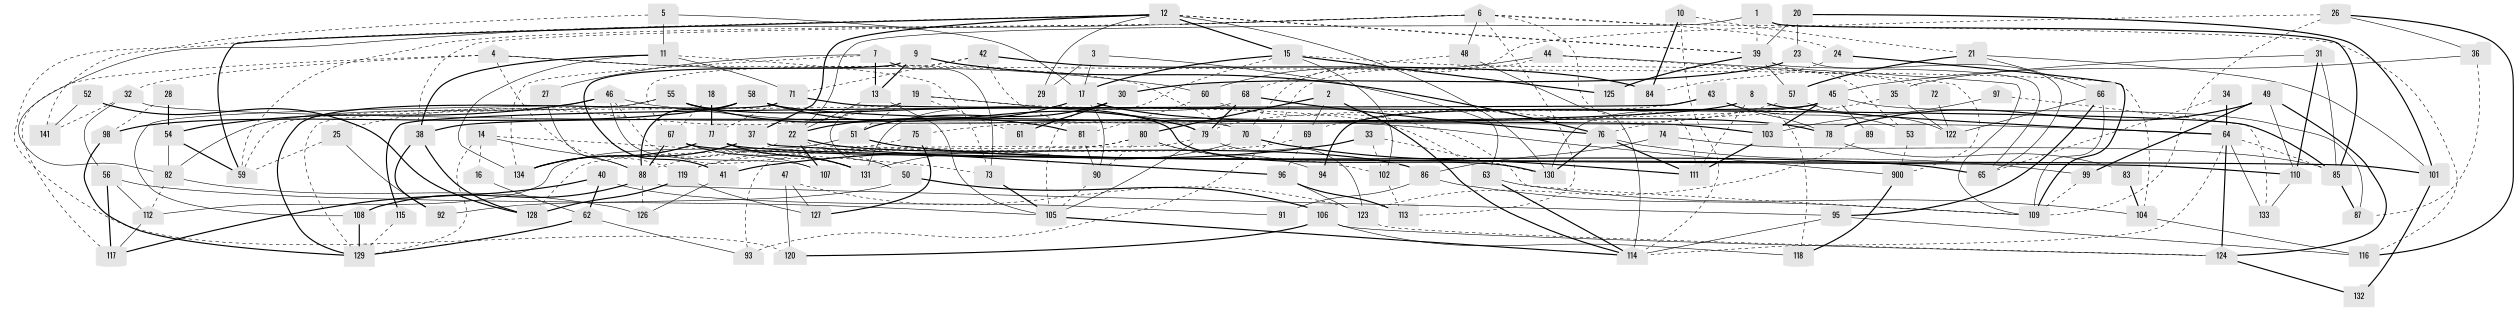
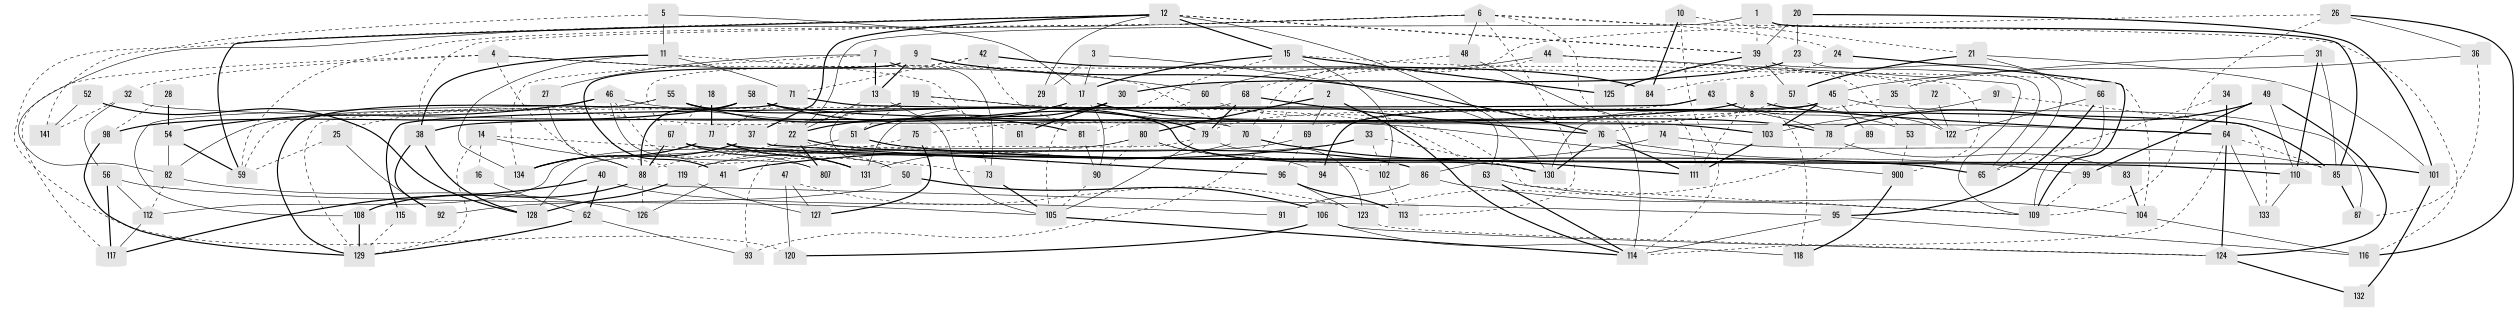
(826, 150) -> (826, 150)
(995, 151) -> (995, 151)
(826, 176) -> (826, 176)
